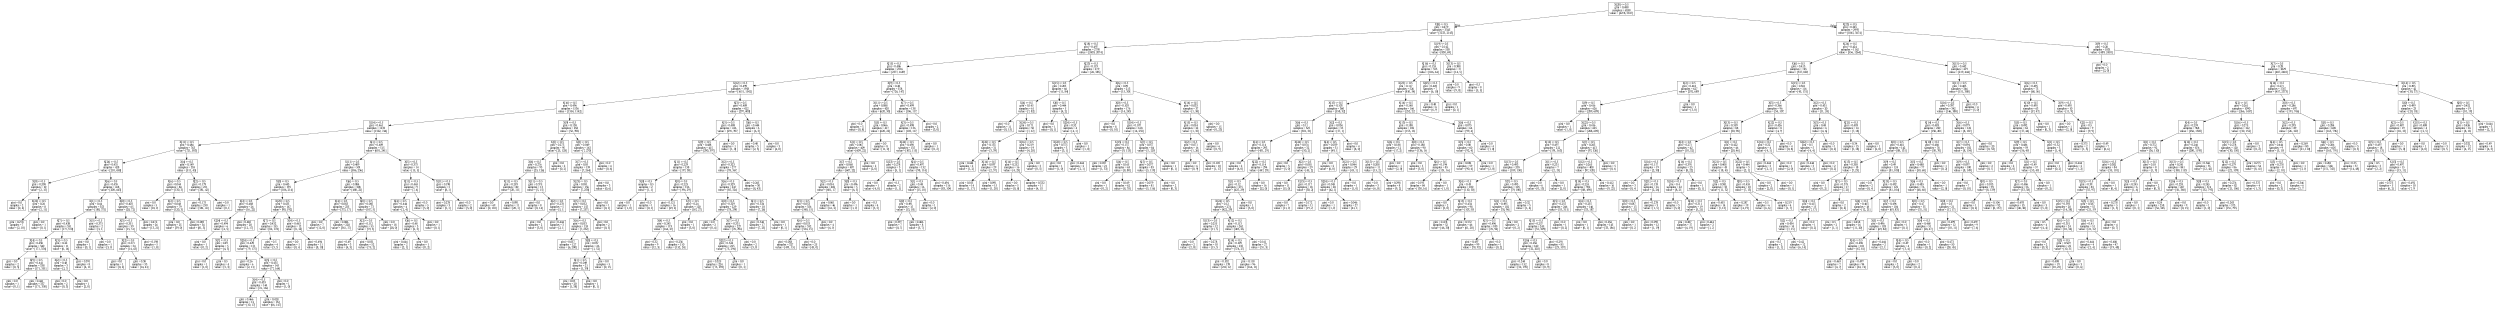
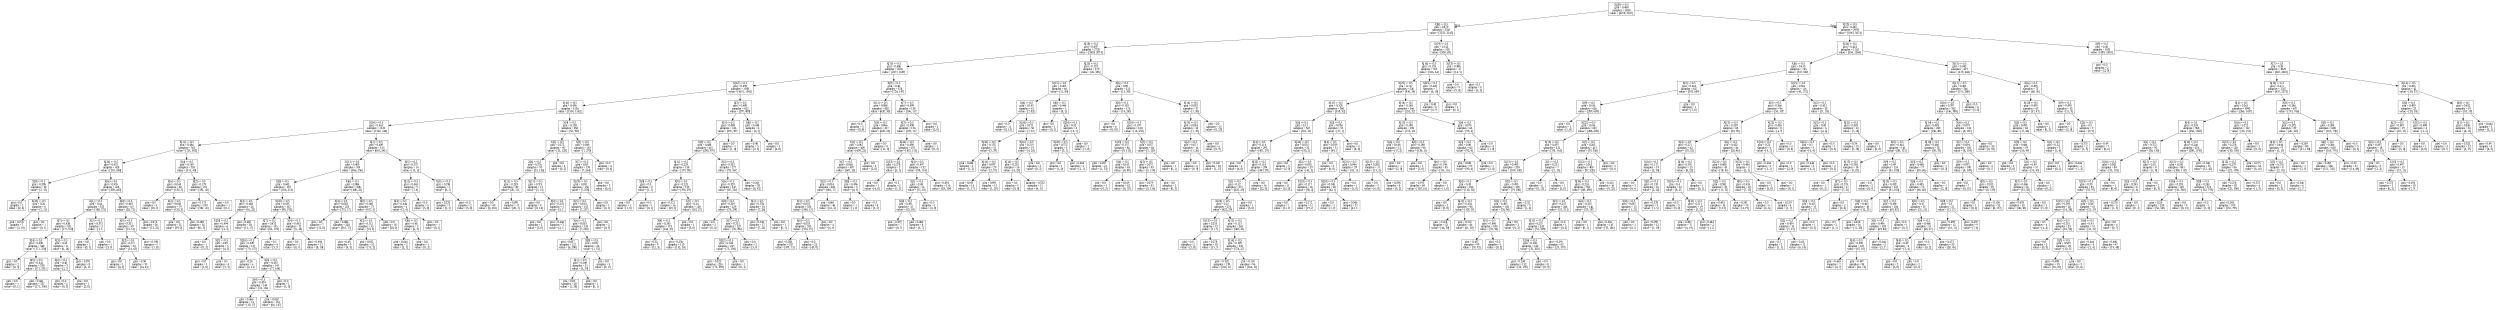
(1384, 156) -> none
(646, 186) -> (646, 186)
(860, 196) -> (864, 197)
(2076, 215) -> (2087, 214)
(1259, 245) -> none
